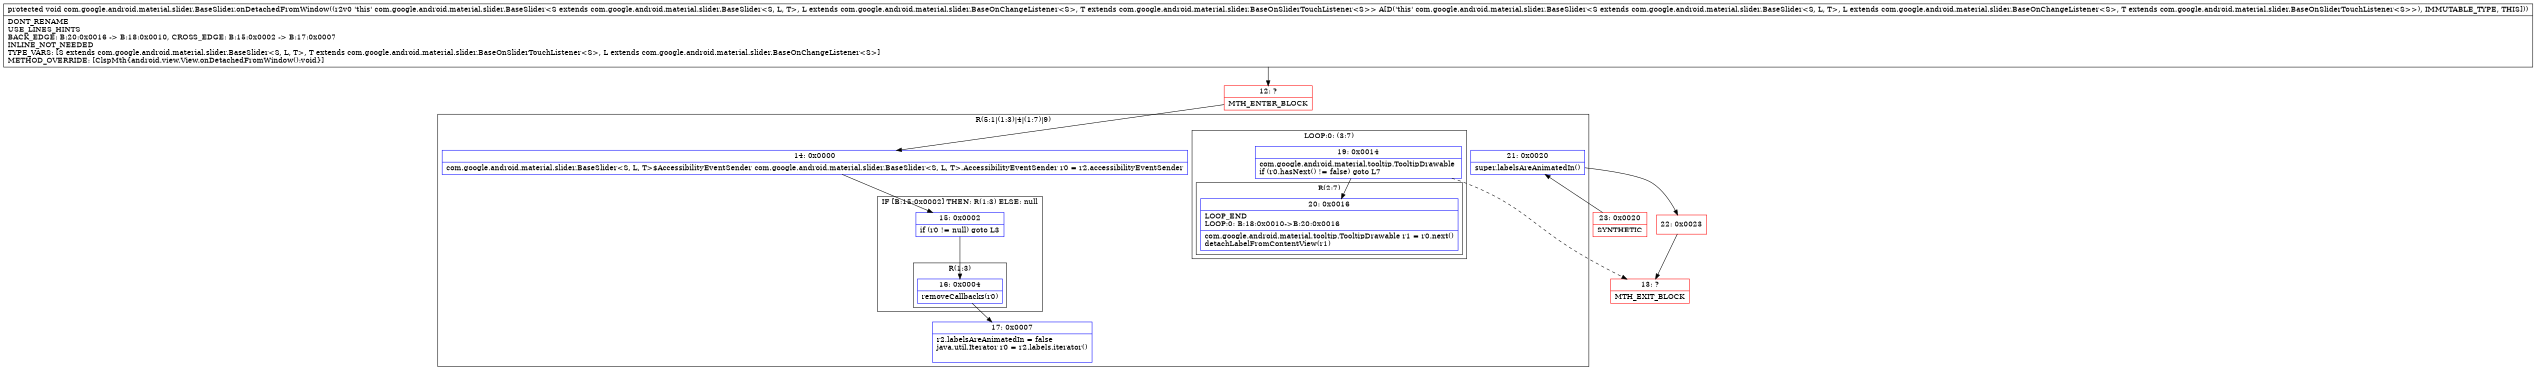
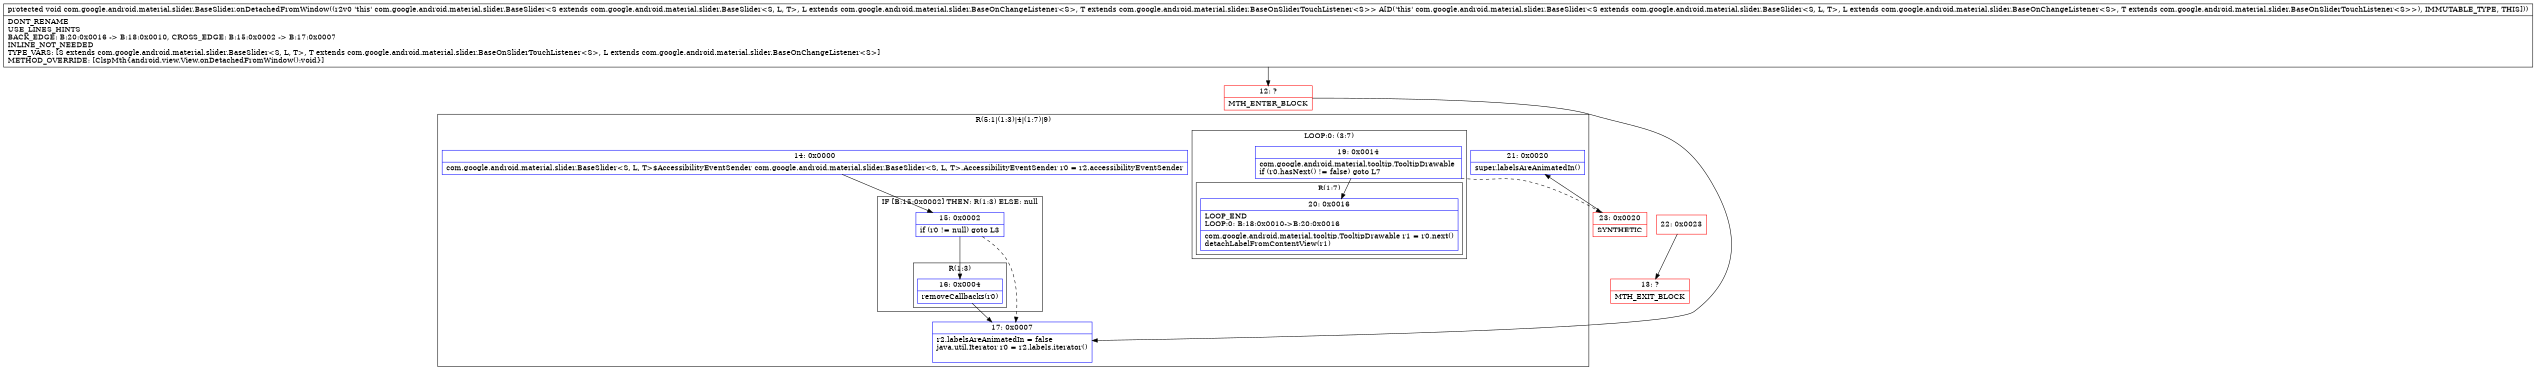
(1063, 127) -> (1680, 315)
(1637, 177) -> none
(1329, 189) -> (1329, 189)
(1538, 225) -> (1532, 182)
none -> (1012, 271)
